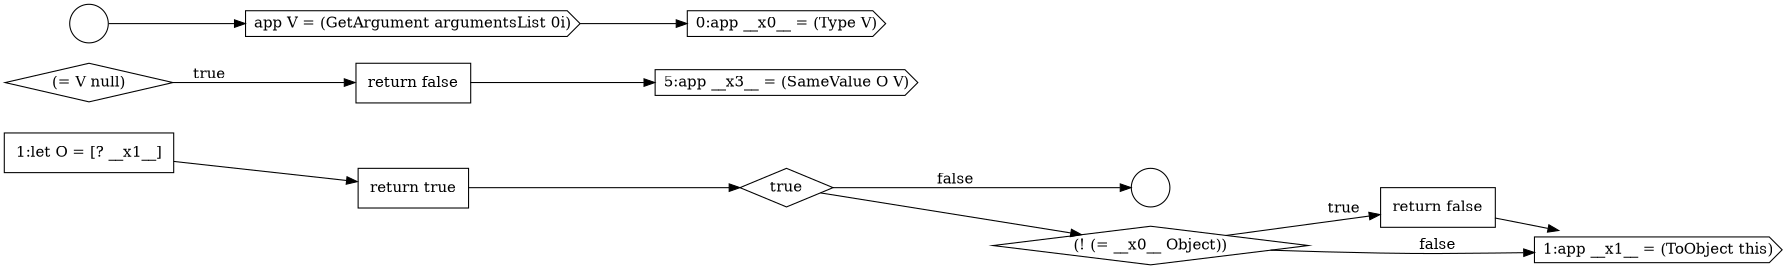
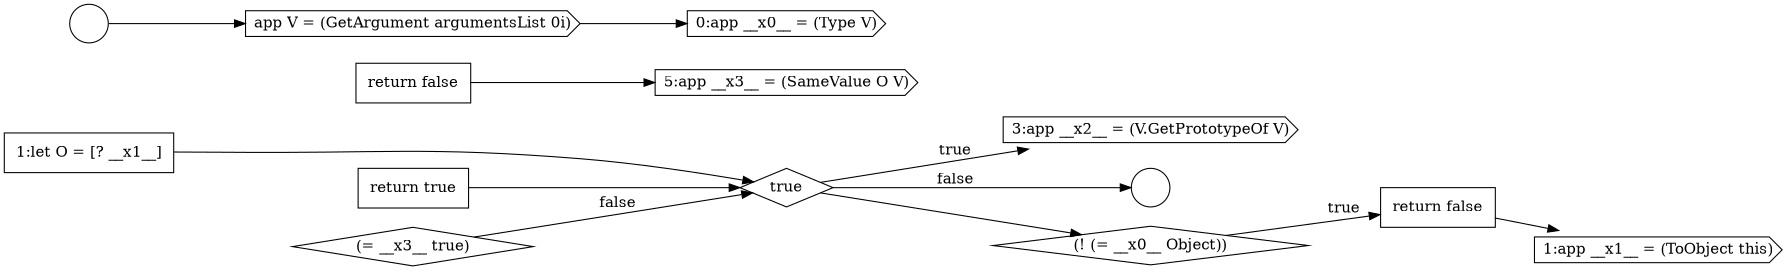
(89, 83) -> none
none -> (1151, 130)
(260, 171) -> (459, 152)
none -> (413, 247)
(1397, 253) -> none
